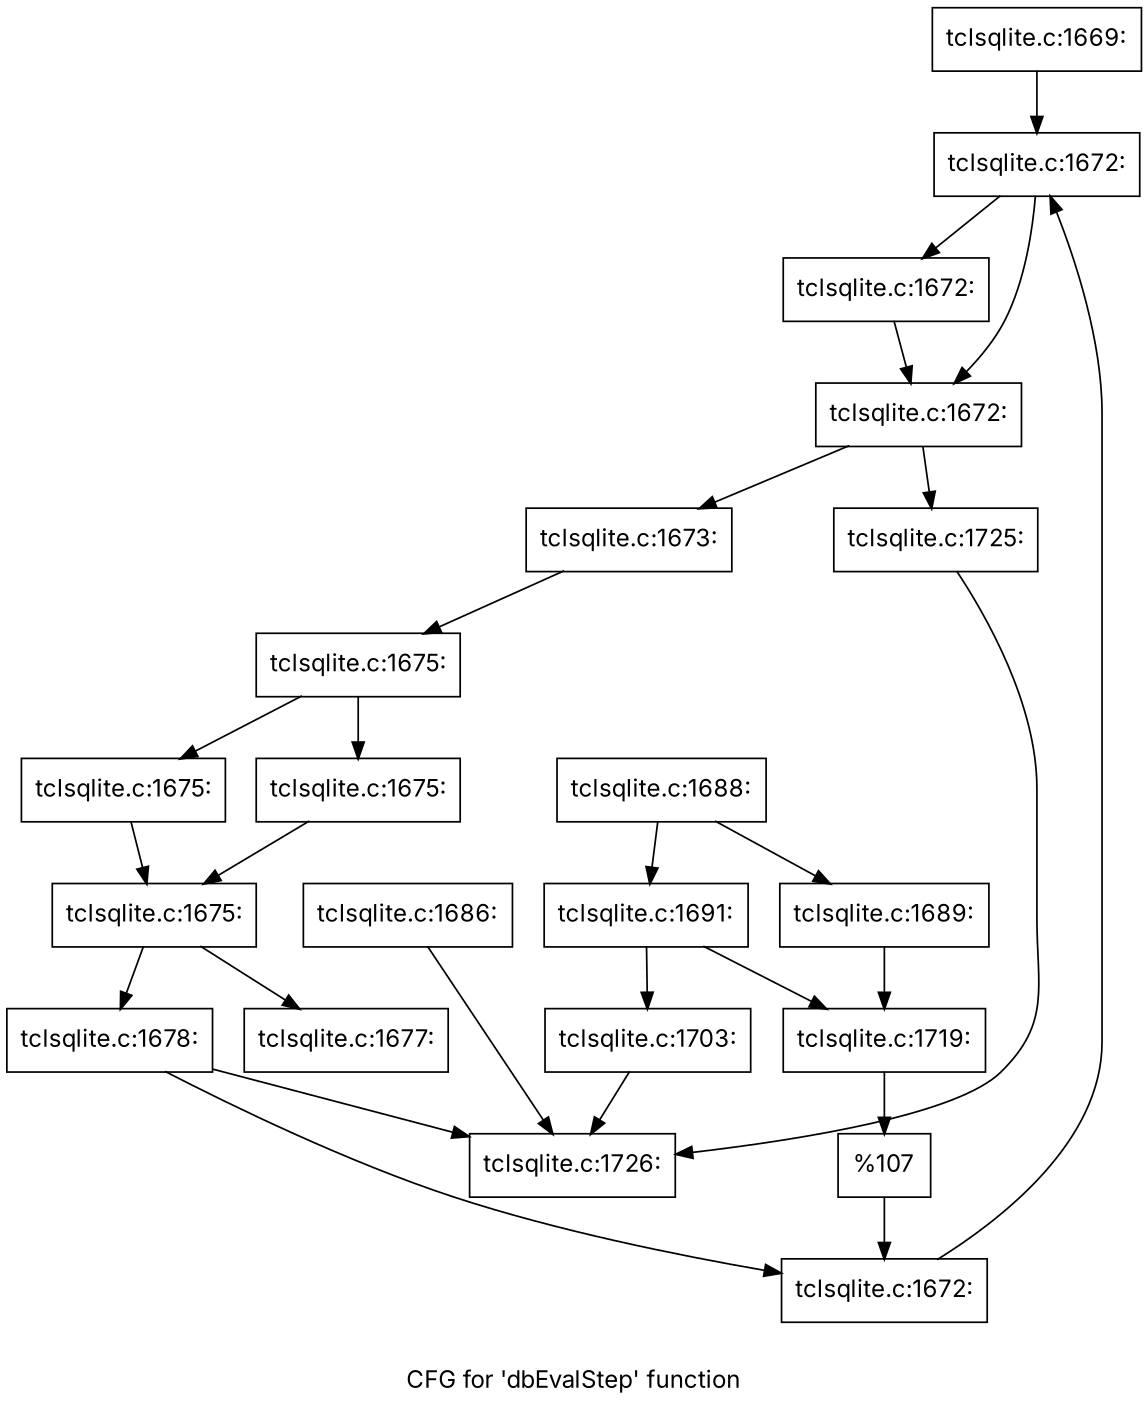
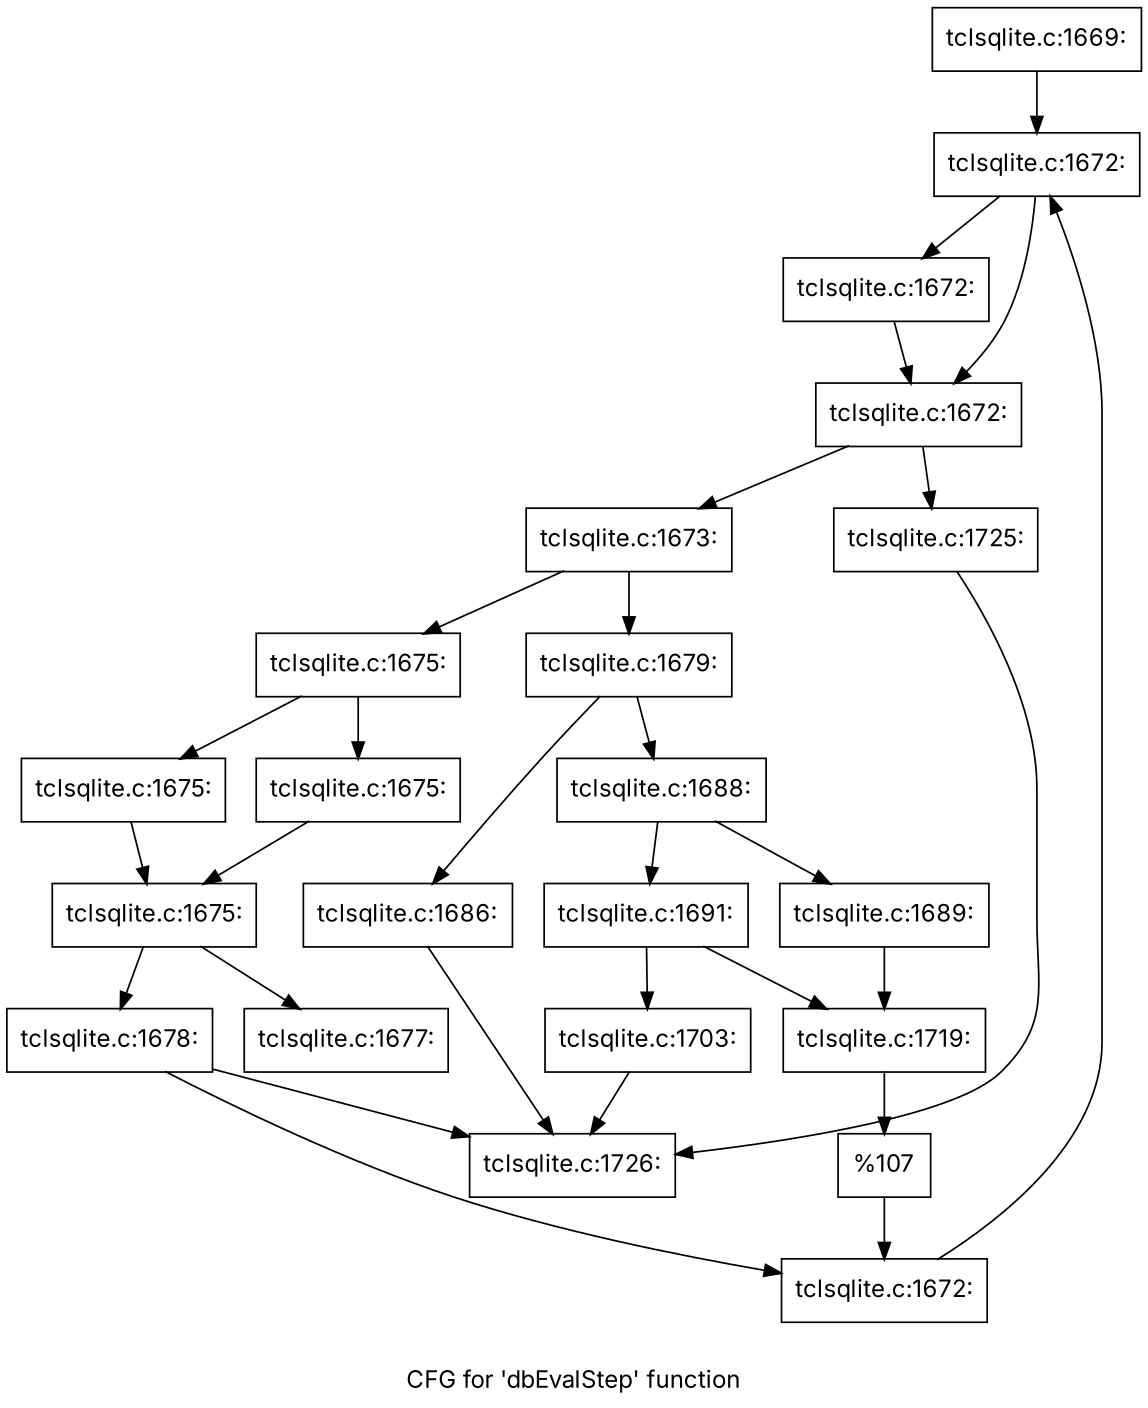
none -> (629, 665)
